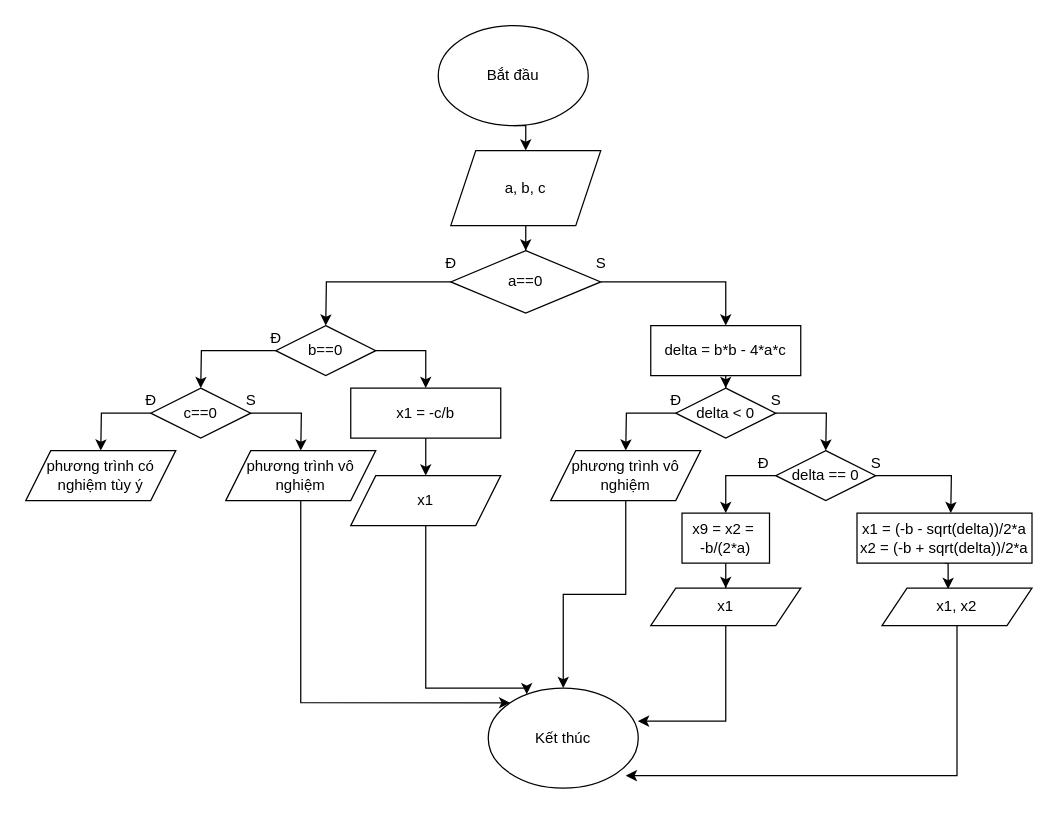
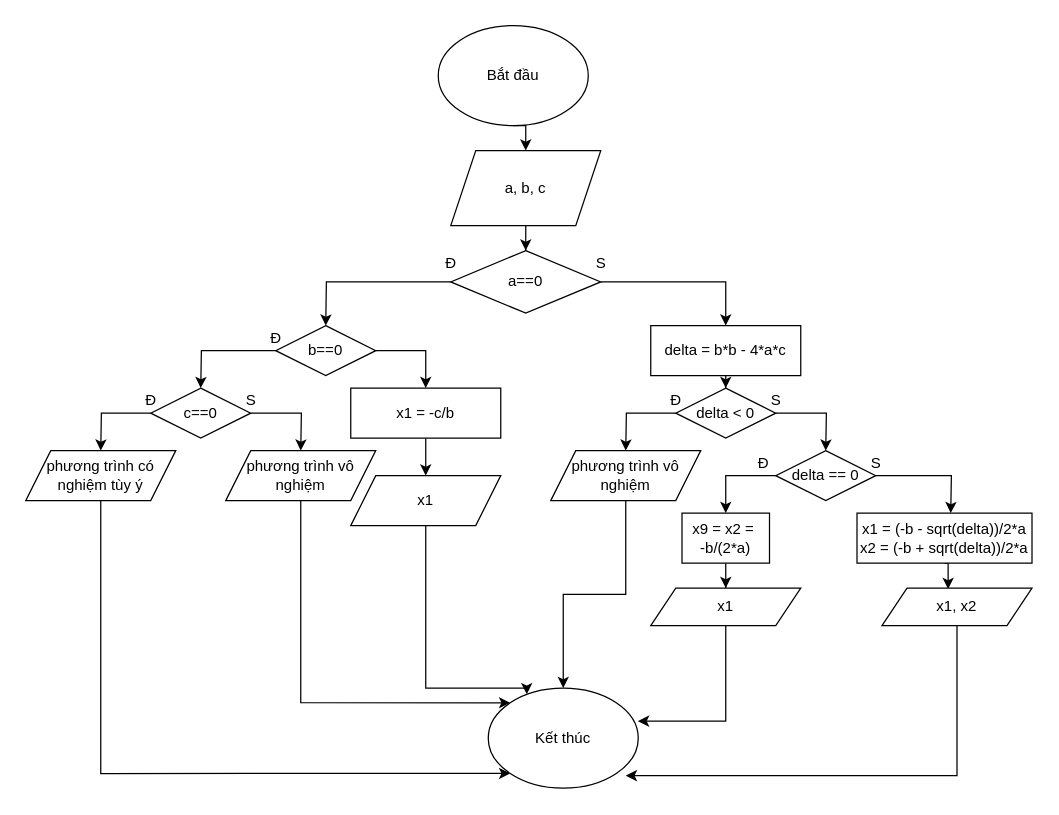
none -> (165, 773)
